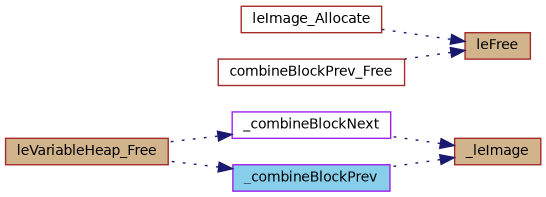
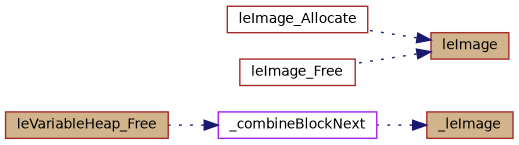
(498, 46) -> (470, 46)
(311, 72) -> (298, 72)
(311, 178) -> none
